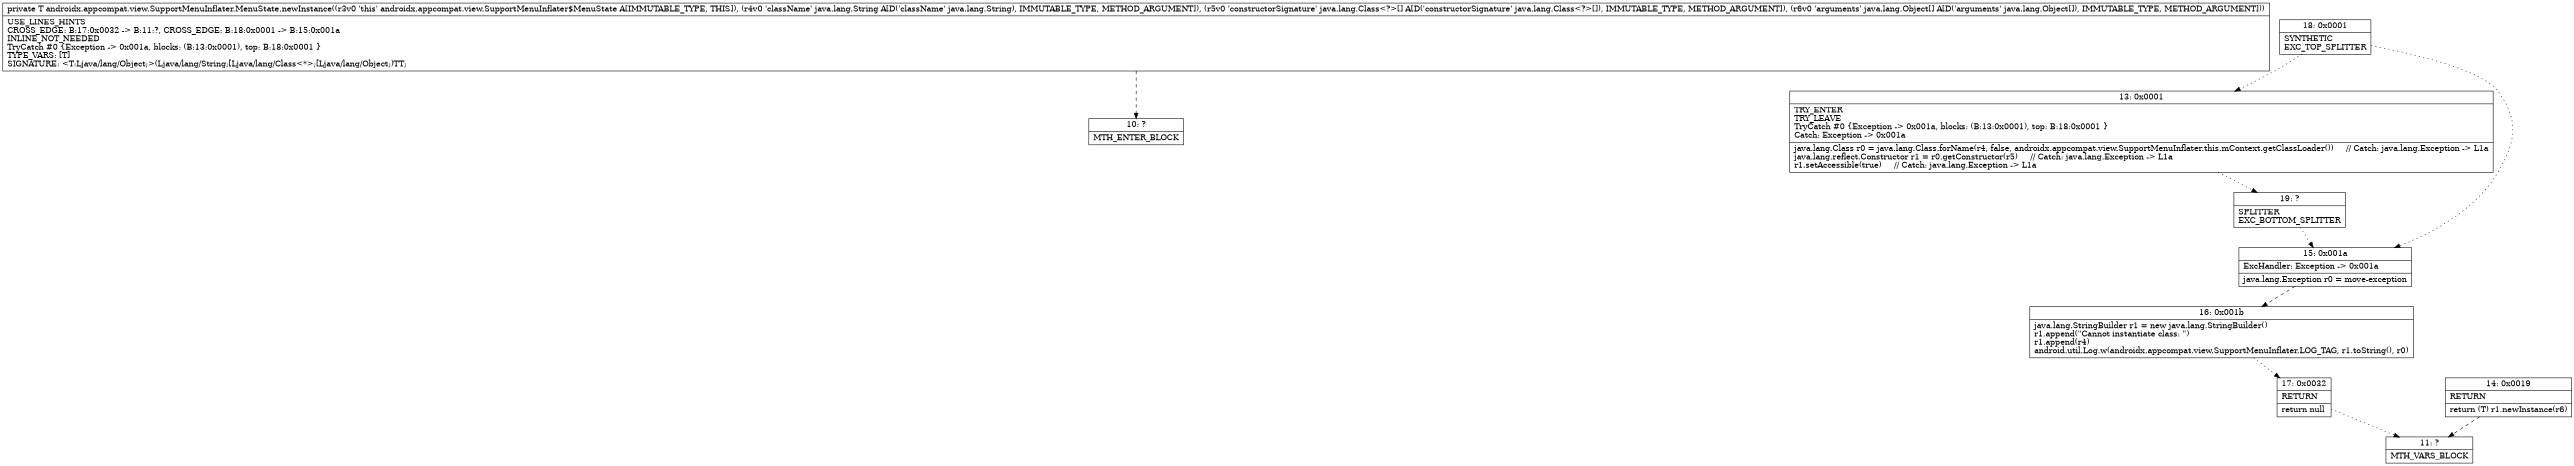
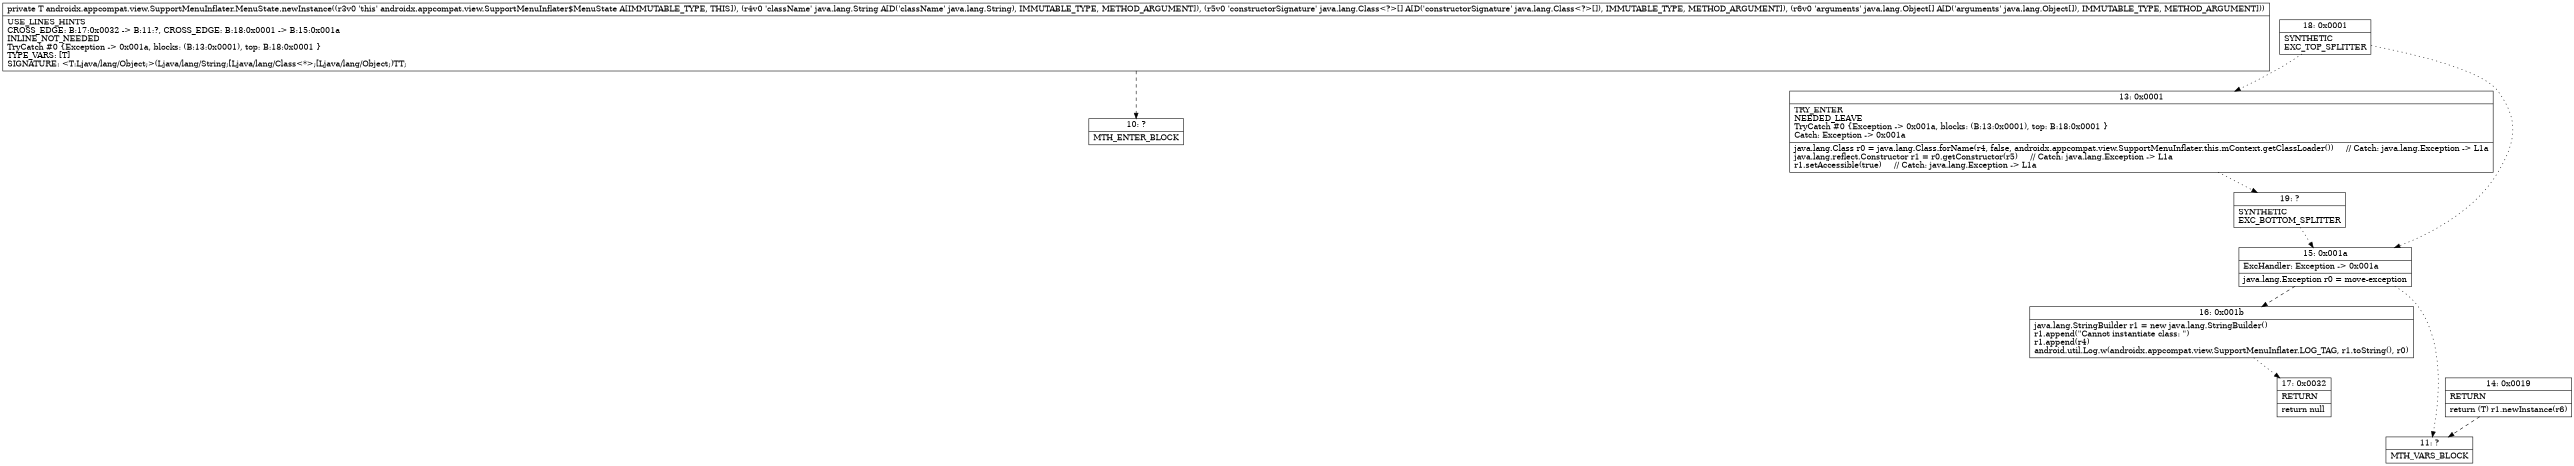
(1818, 119) -> (1828, 119)
(2259, 212) -> (2263, 212)
(2363, 422) -> (2436, 352)
